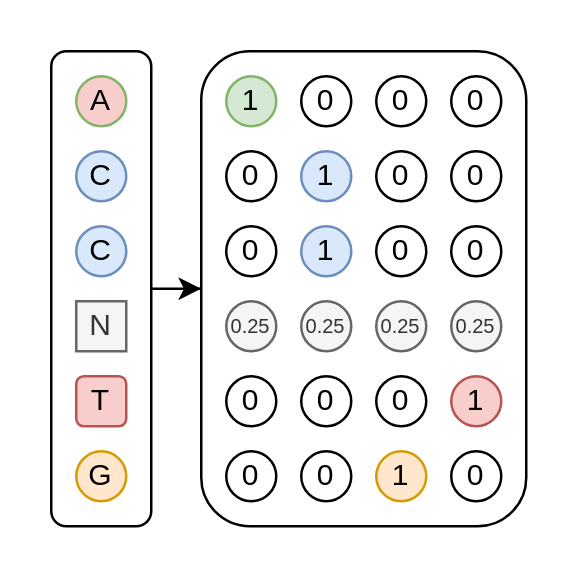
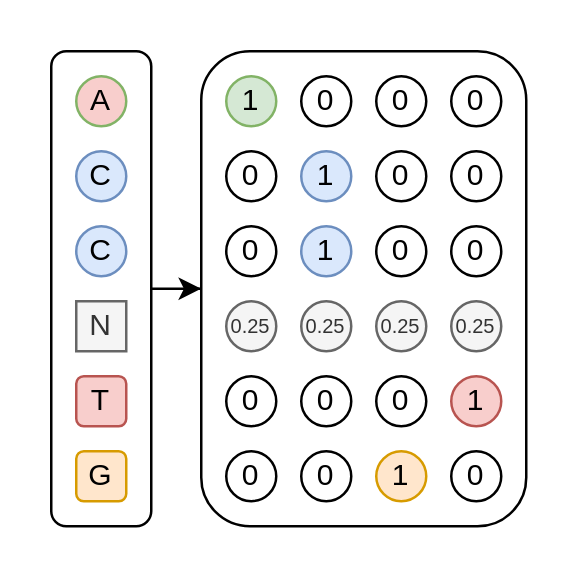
(101, 476) -> (101, 476)
